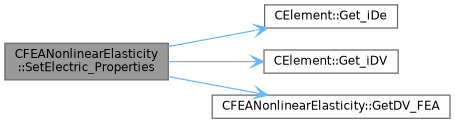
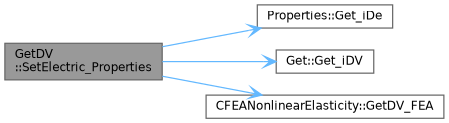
(331, 16) -> (325, 16)
(87, 62) -> (84, 62)
(331, 62) -> (325, 62)
